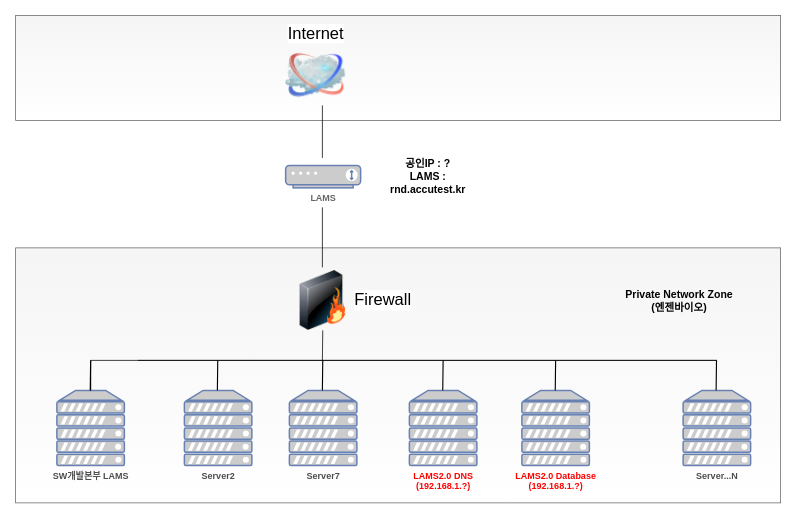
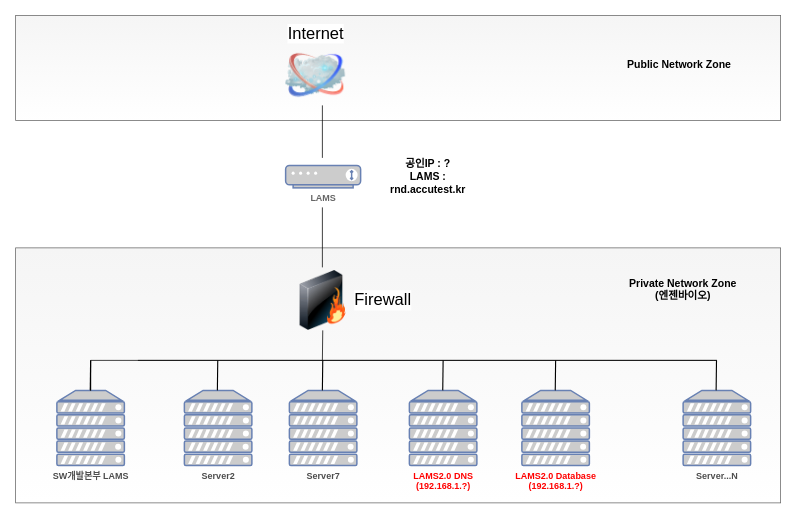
none -> (679, 64)
(679, 300) -> (683, 289)
